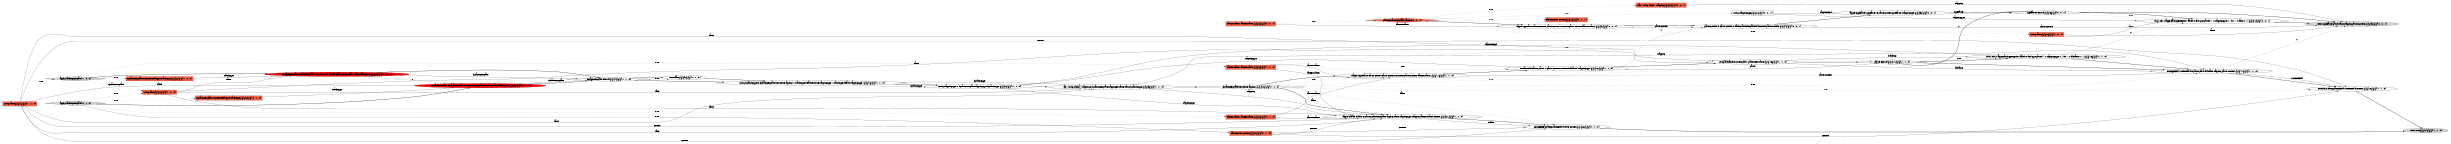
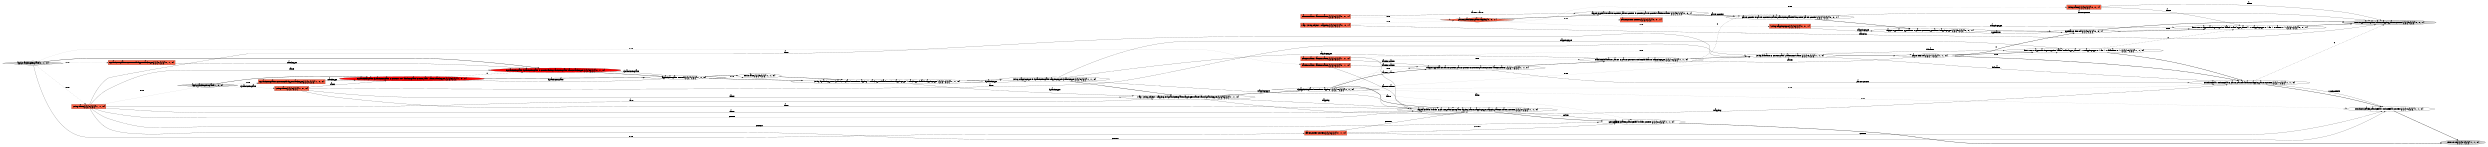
(1524, 9) -> (1402, 23)
(1753, 13) -> (1790, 26)
(652, 63) -> none
(112, 96) -> (60, 84)
